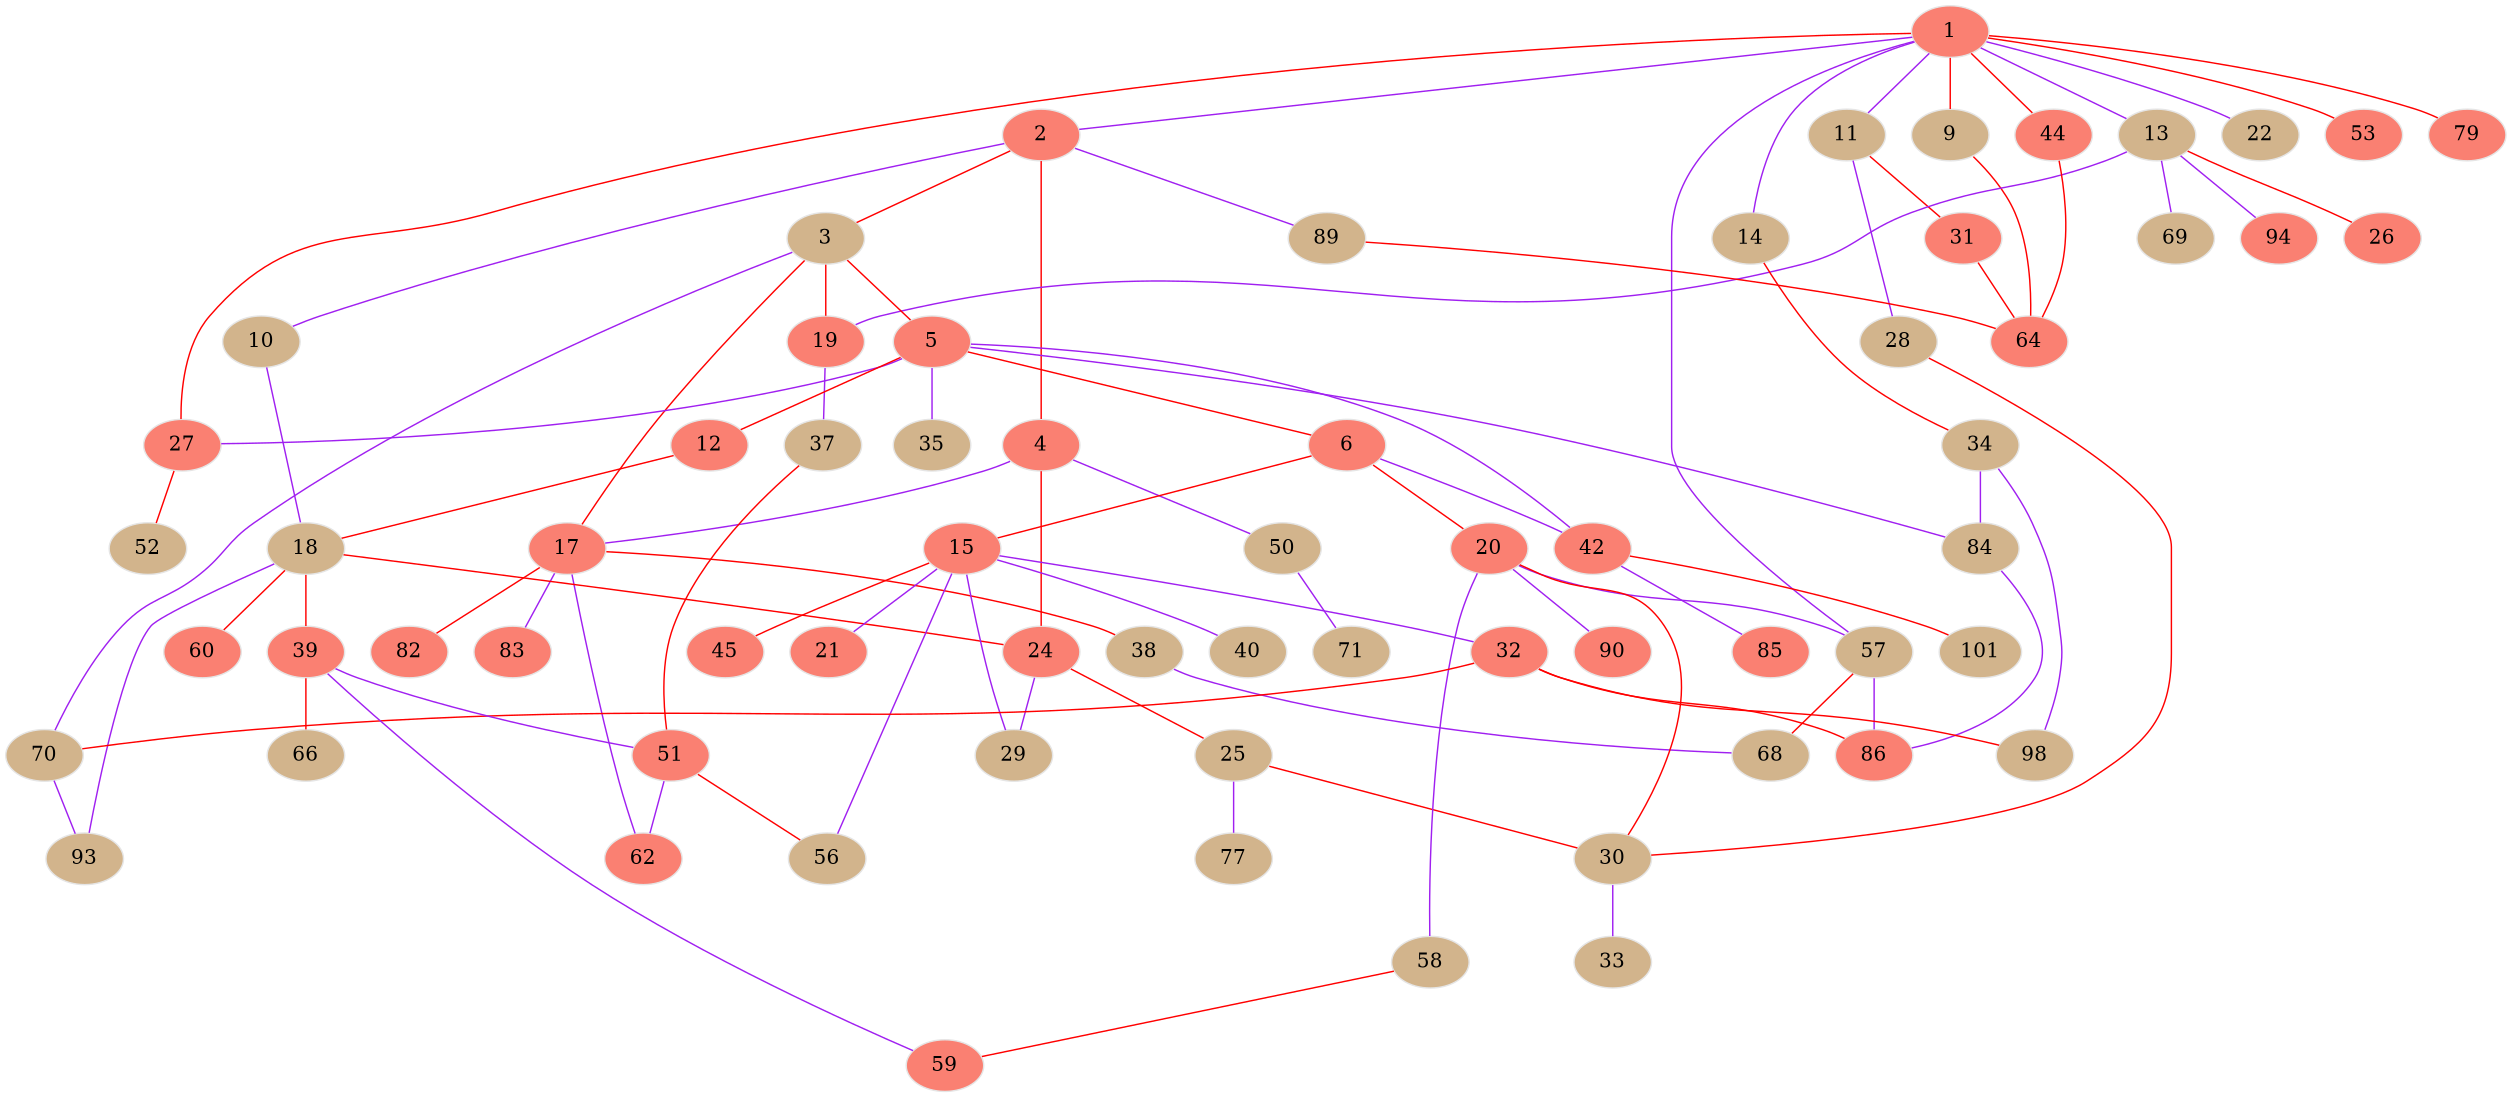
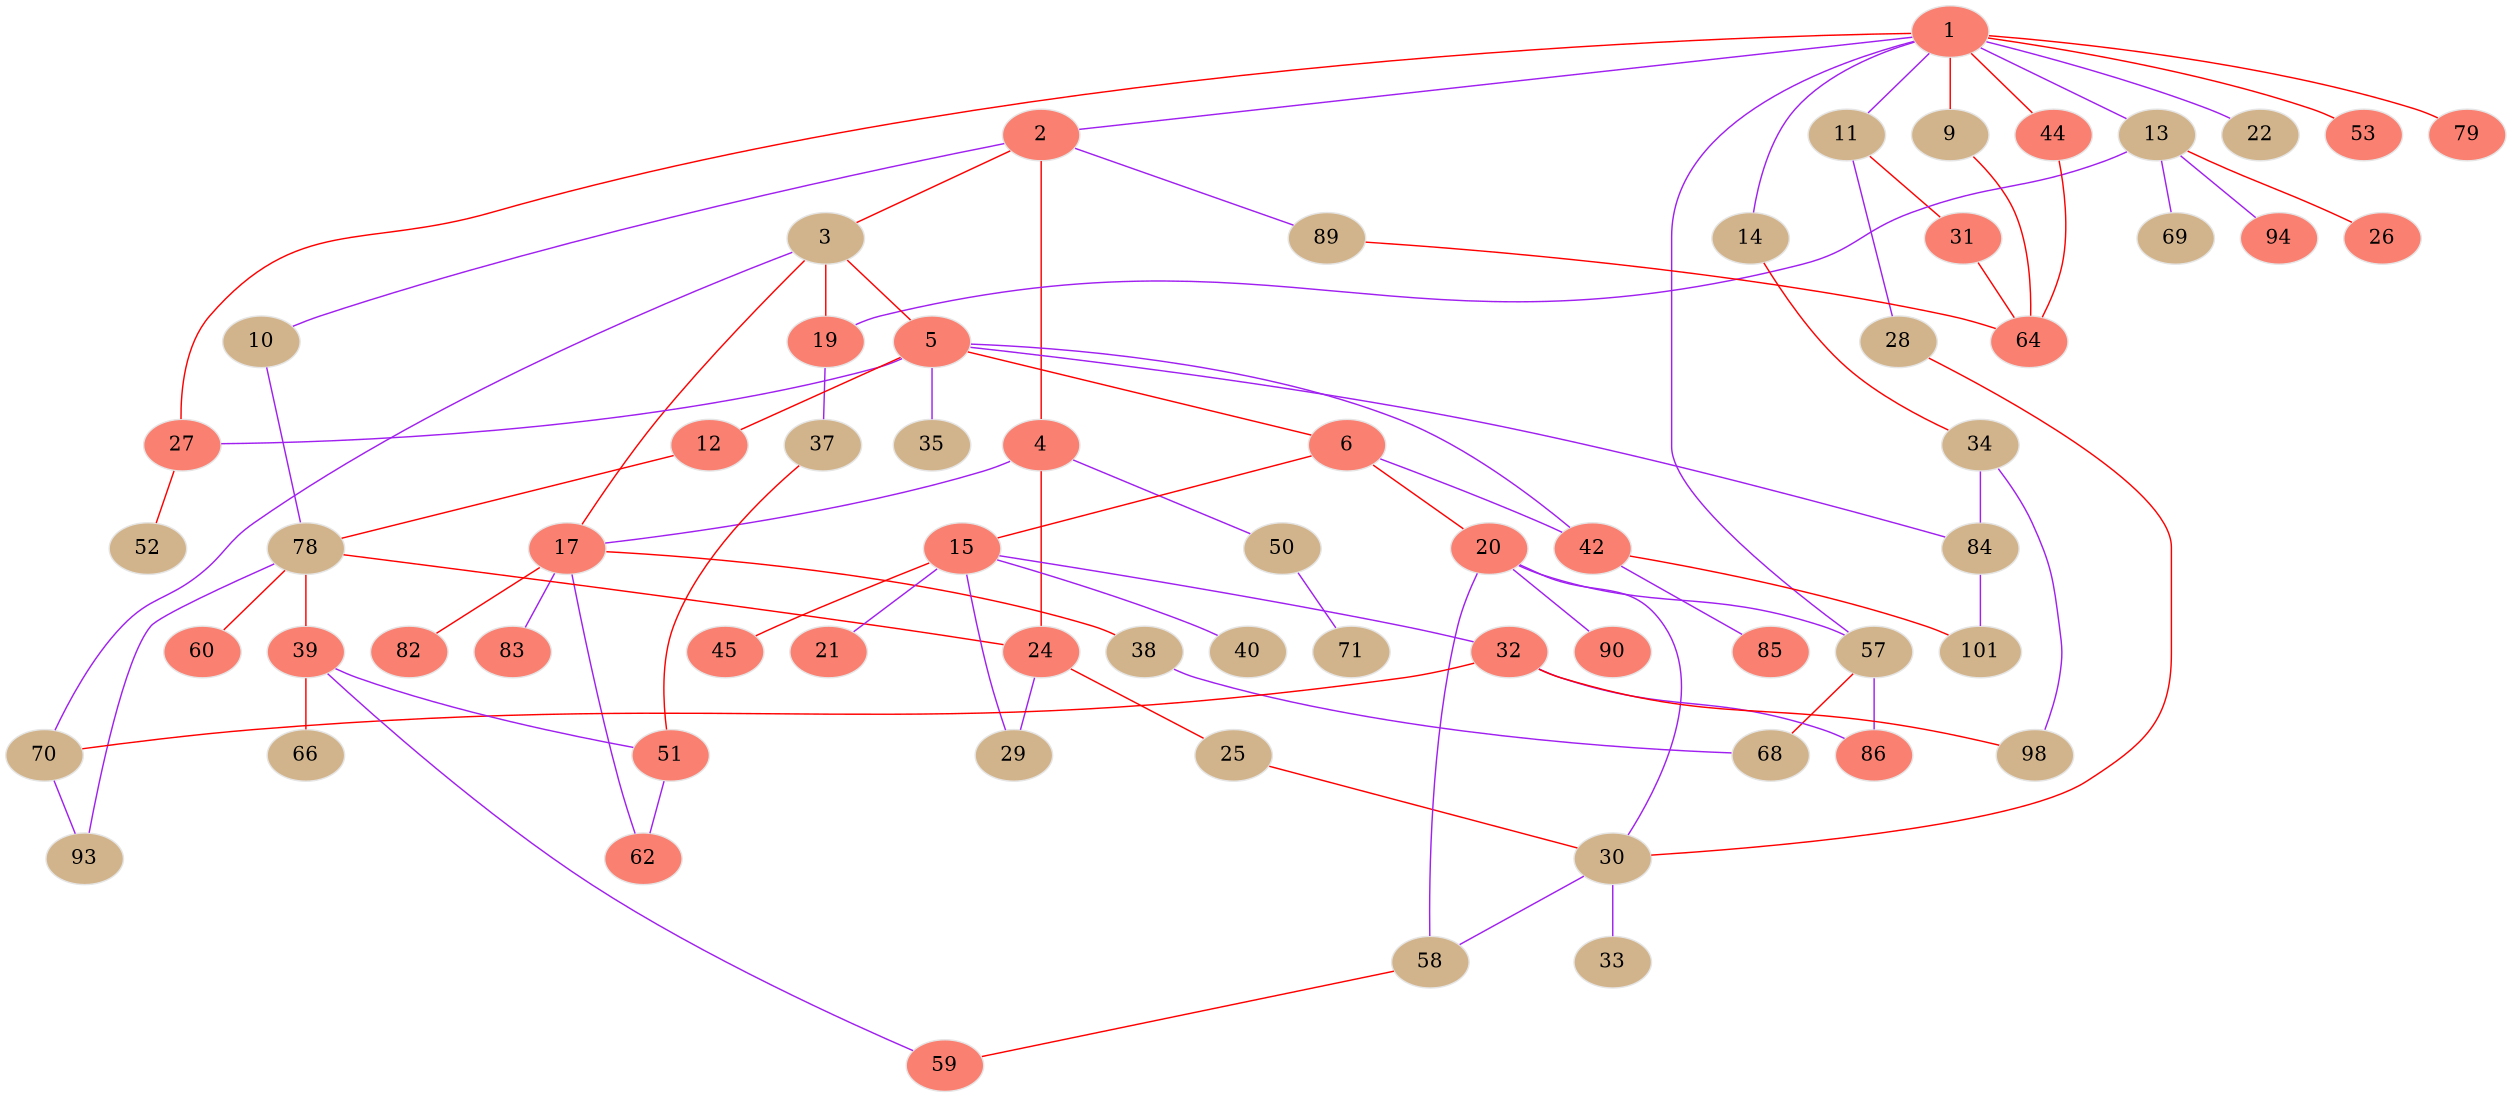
(306, 549) -> (306, 549)
(1677, 654) -> (1677, 654)
(2027, 688) -> (1980, 600)
(1692, 704) -> (1692, 704)
(827, 859) -> none
(1234, 859) -> none
none -> (1522, 910)
